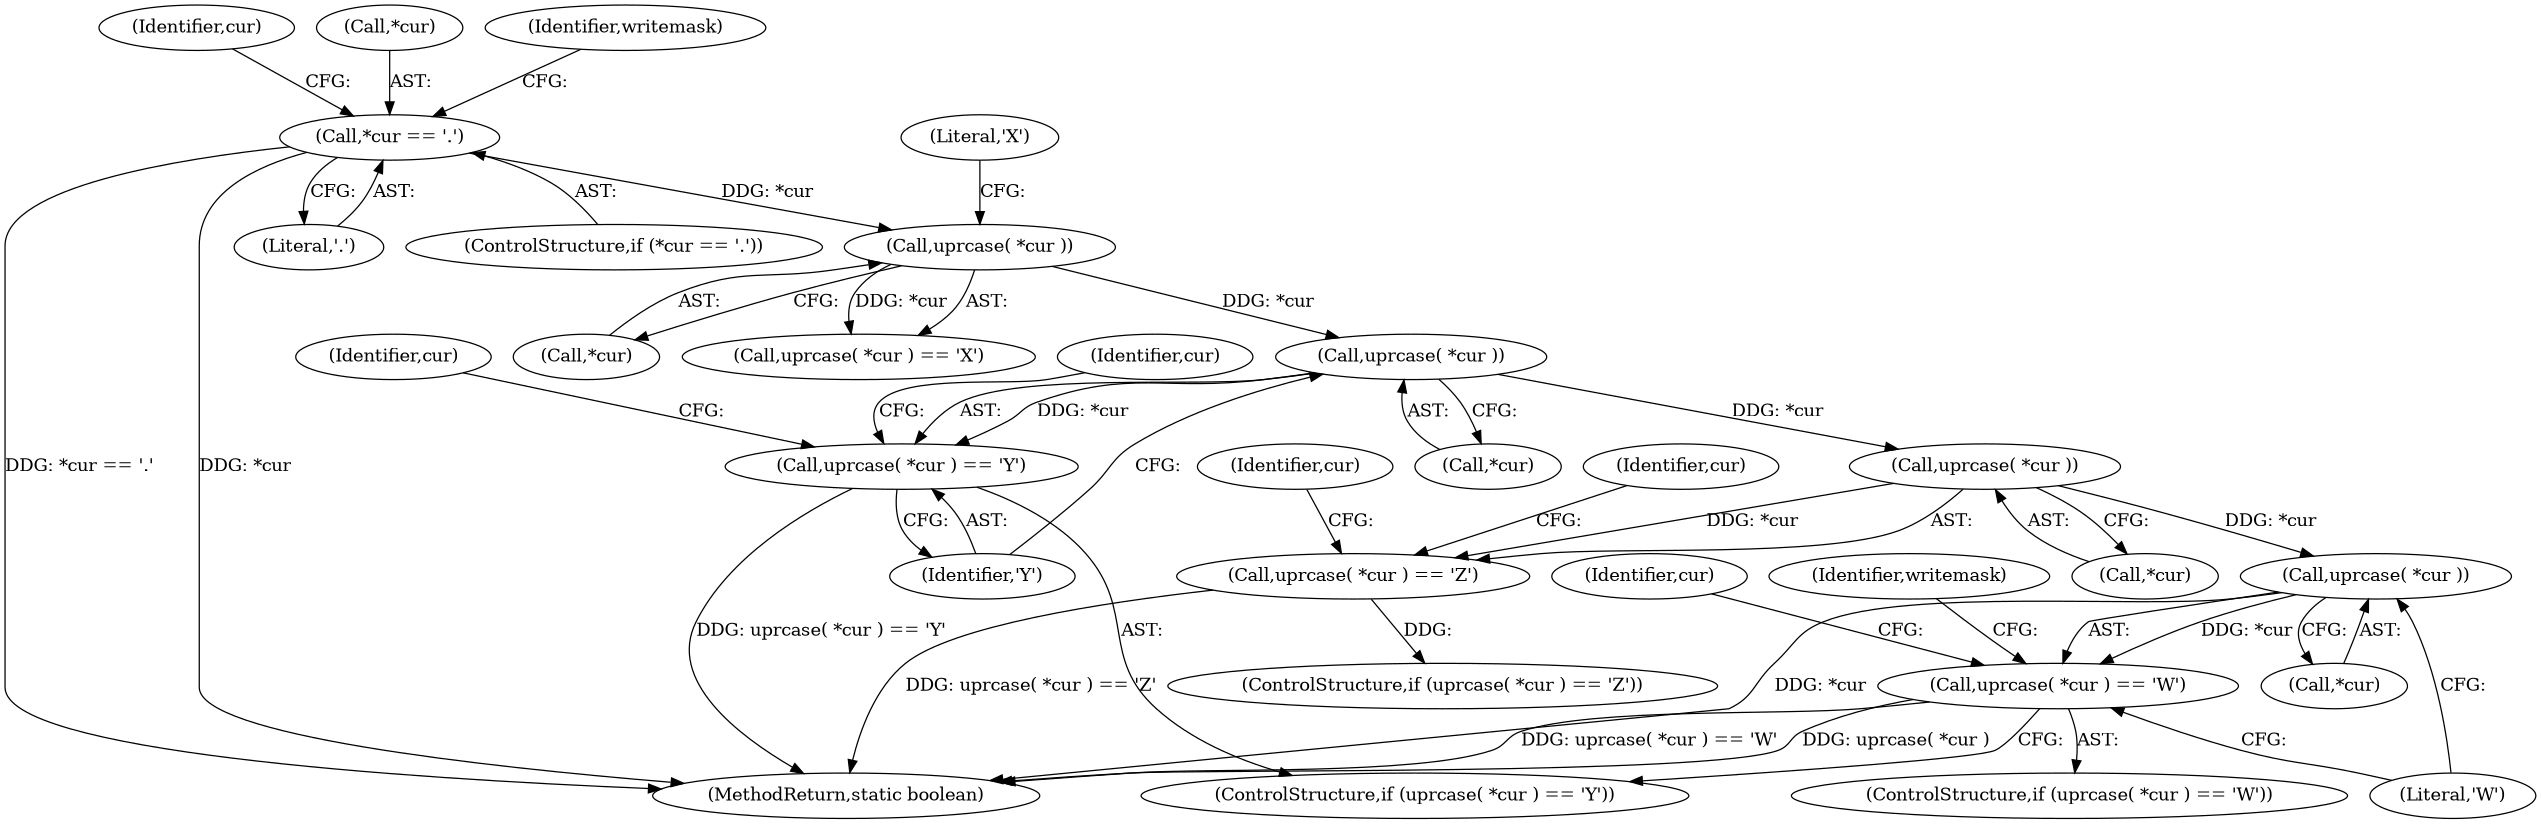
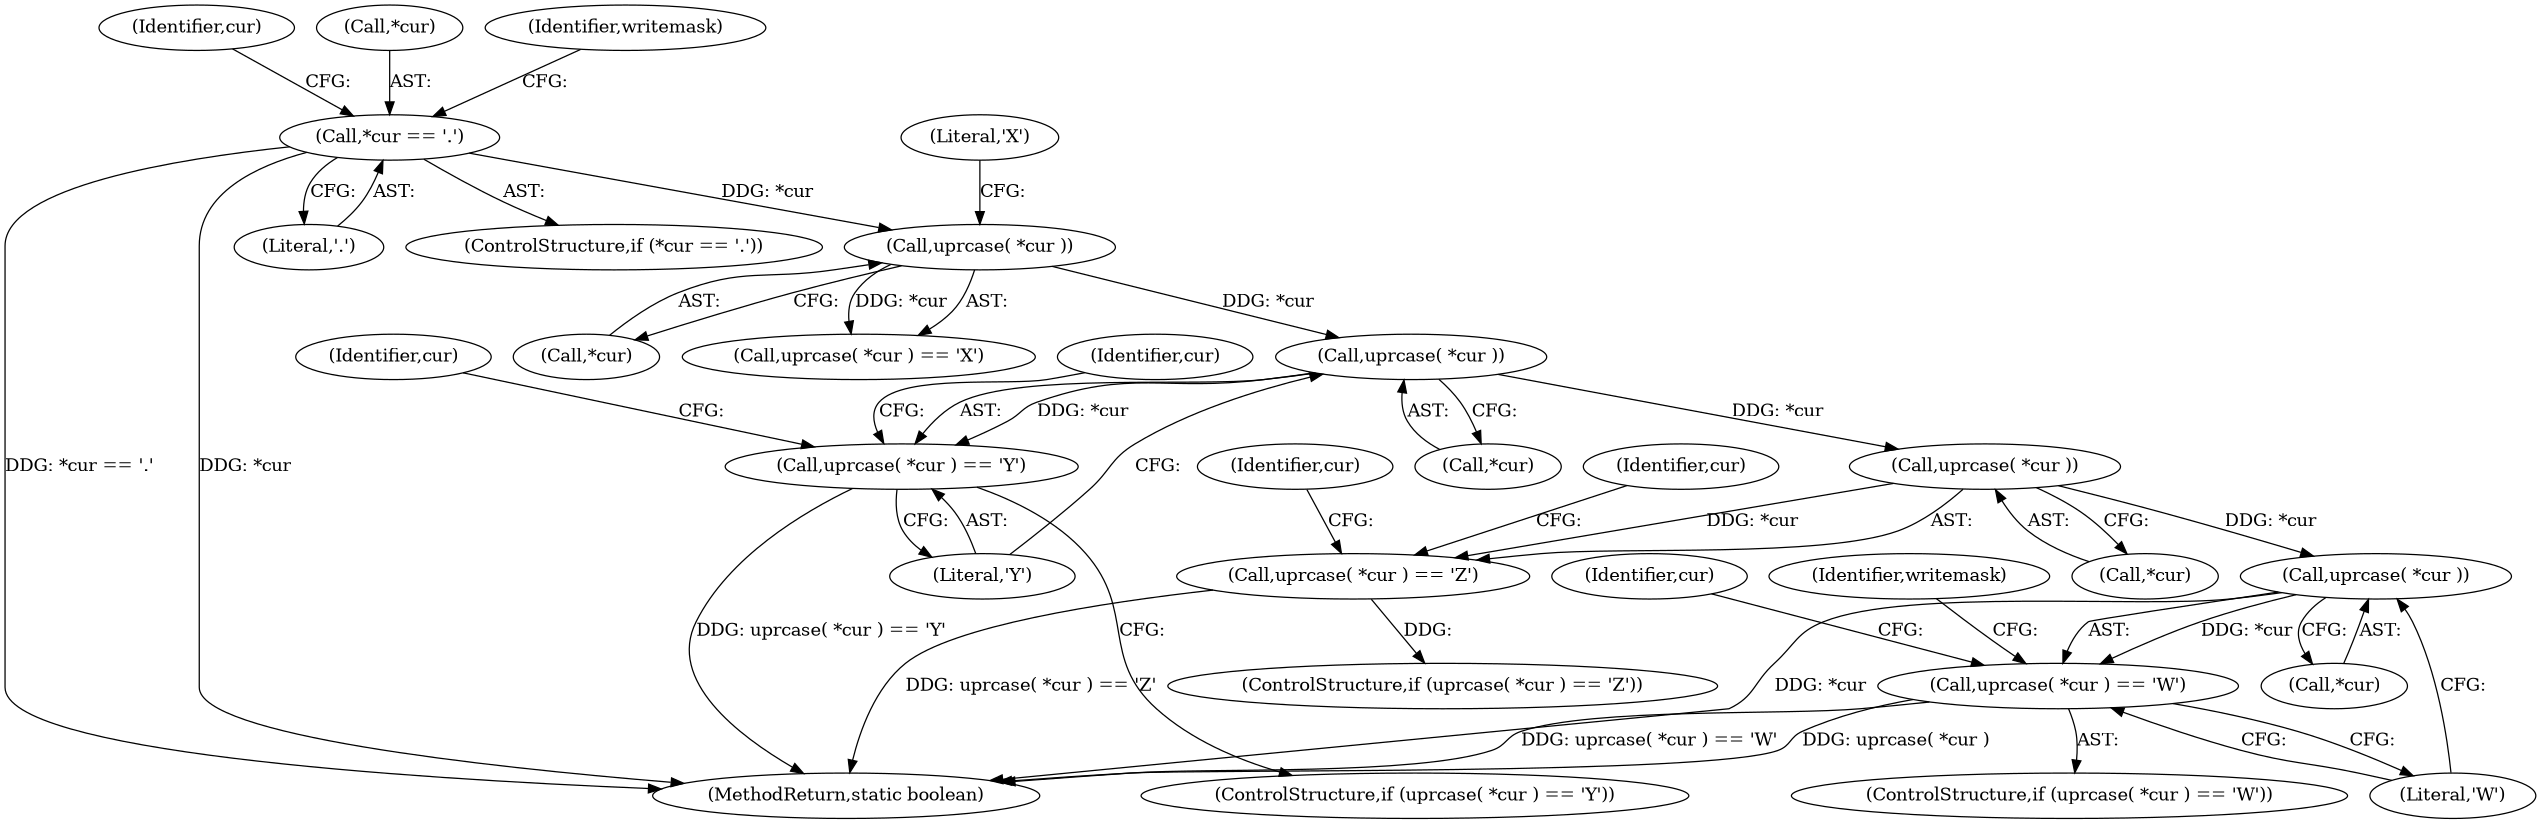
(547, 181) -> (484, 192)
(982, 576) -> (982, 576)
(1145, 631) -> (1145, 631)
(1850, 766) -> (2290, 729)
